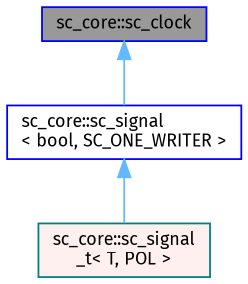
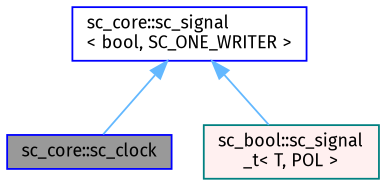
(124, 82) -> (129, 105)
(124, 250) -> (291, 152)
